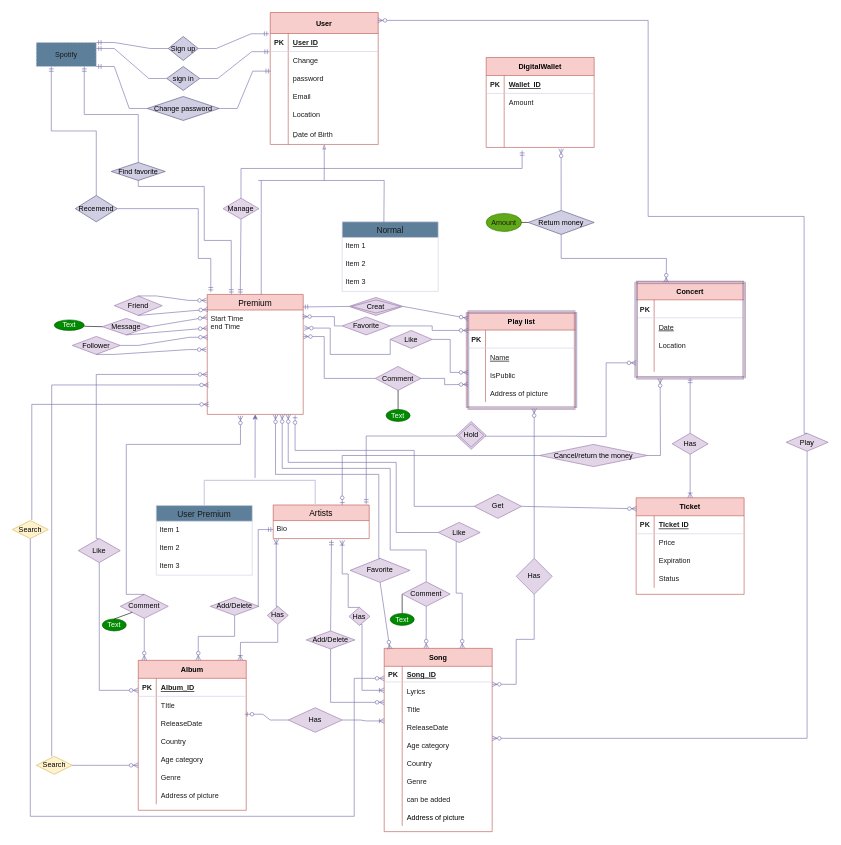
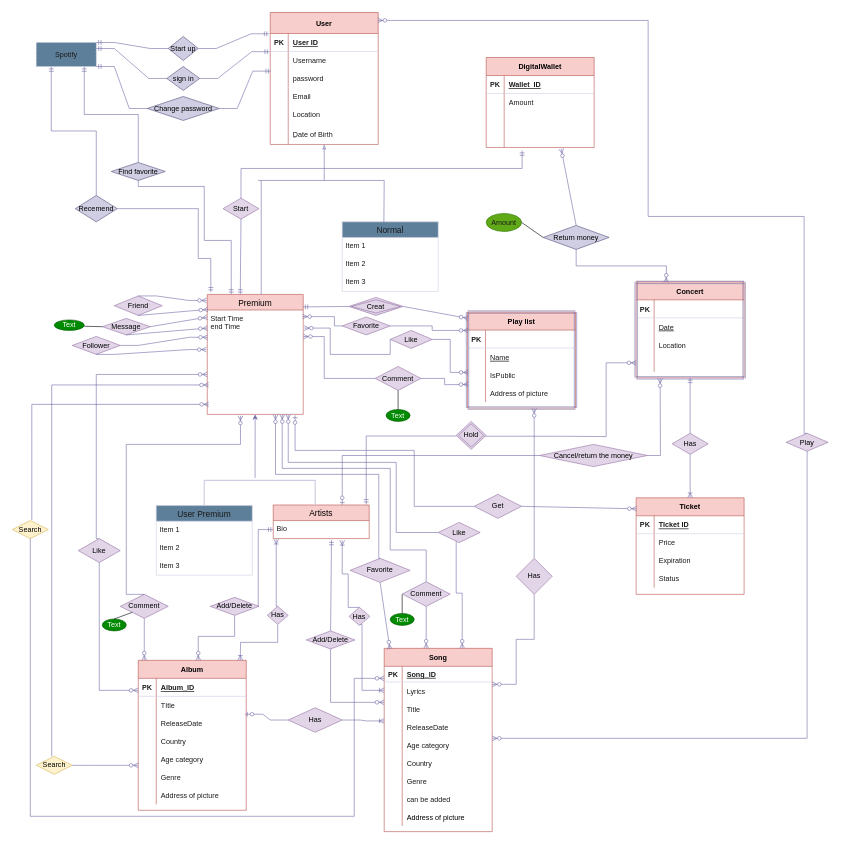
(183, 48) -> (183, 48)
(305, 61) -> (309, 61)
(241, 209) -> (241, 209)
(561, 222) -> (576, 237)
